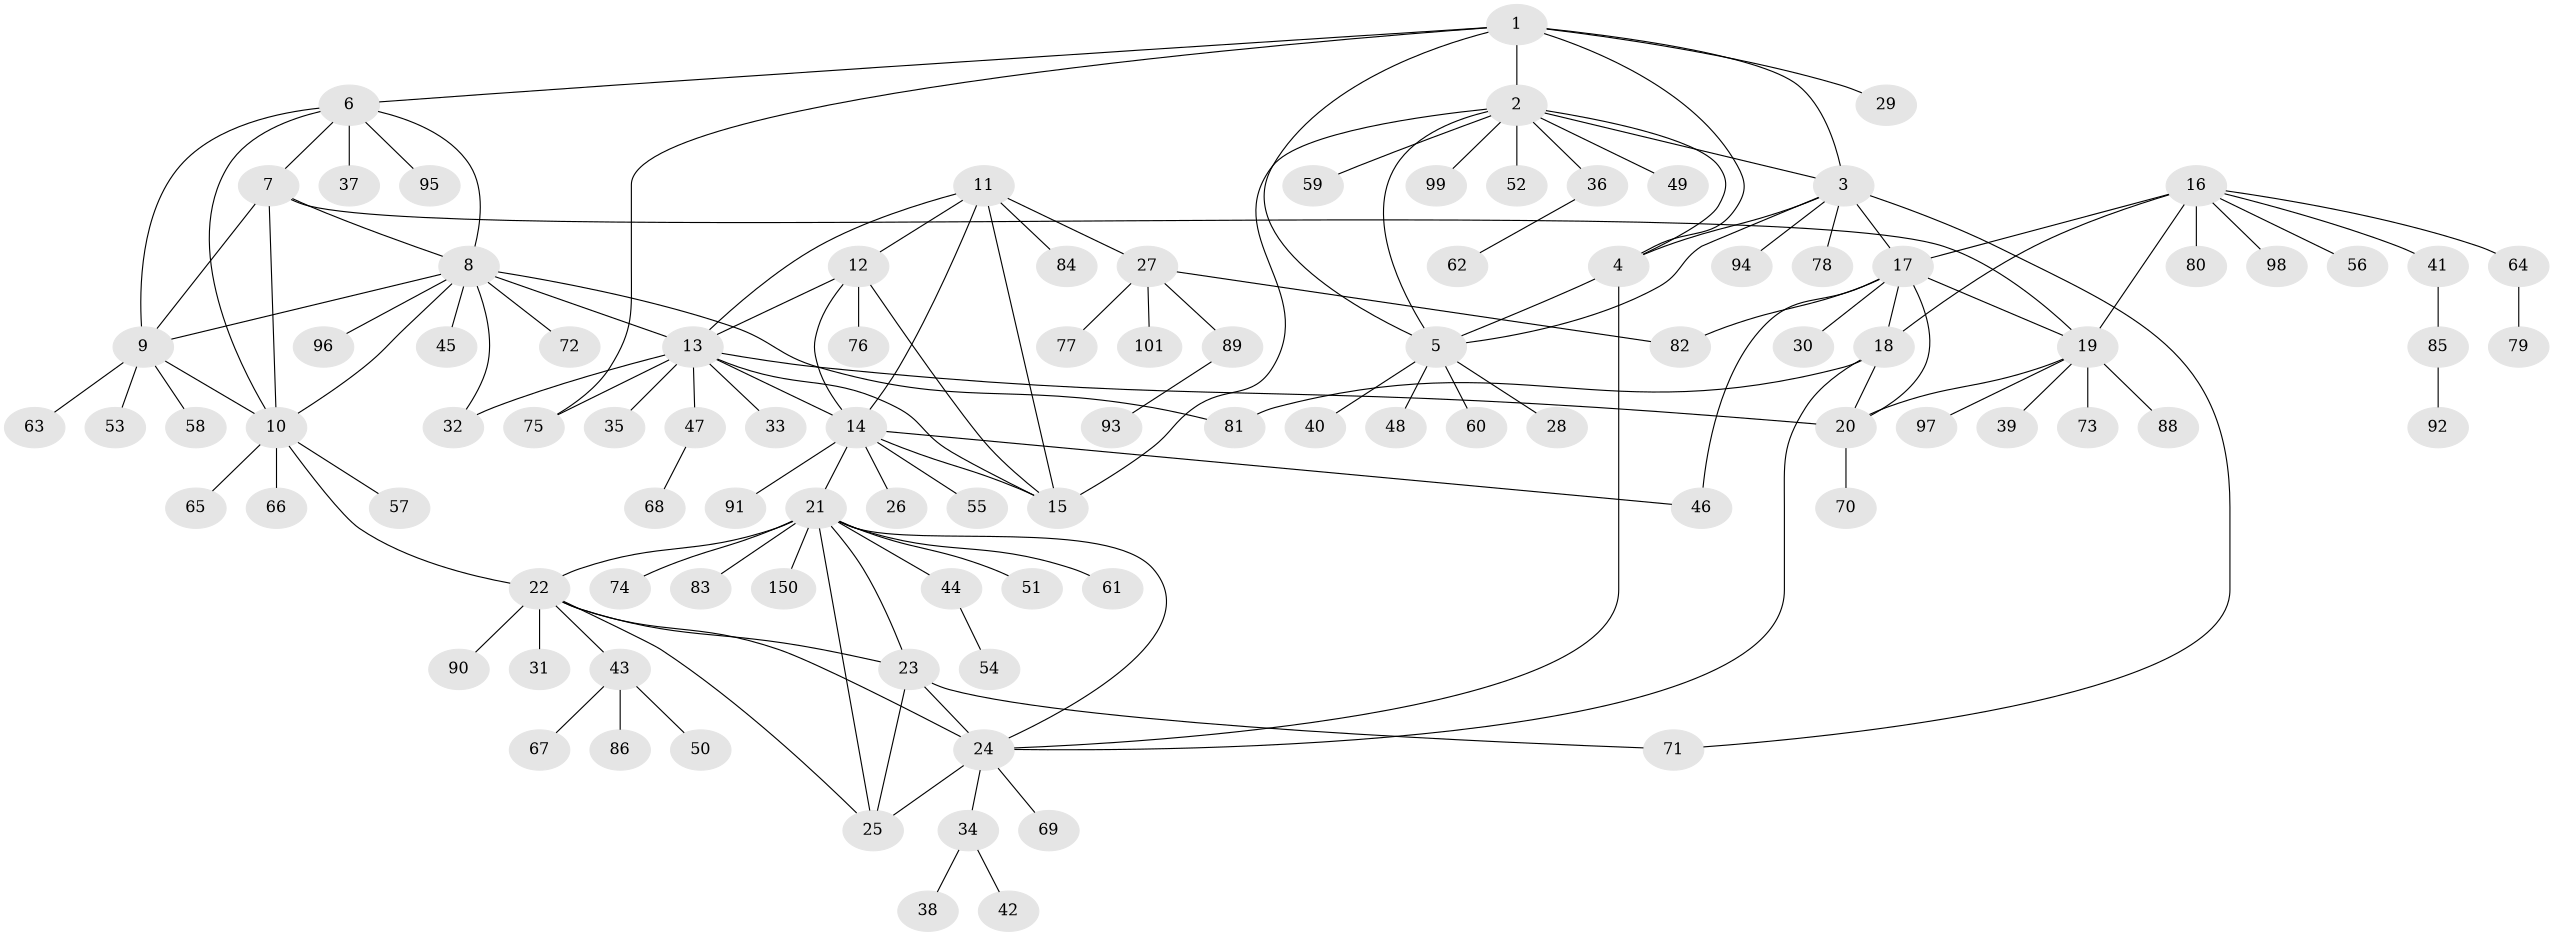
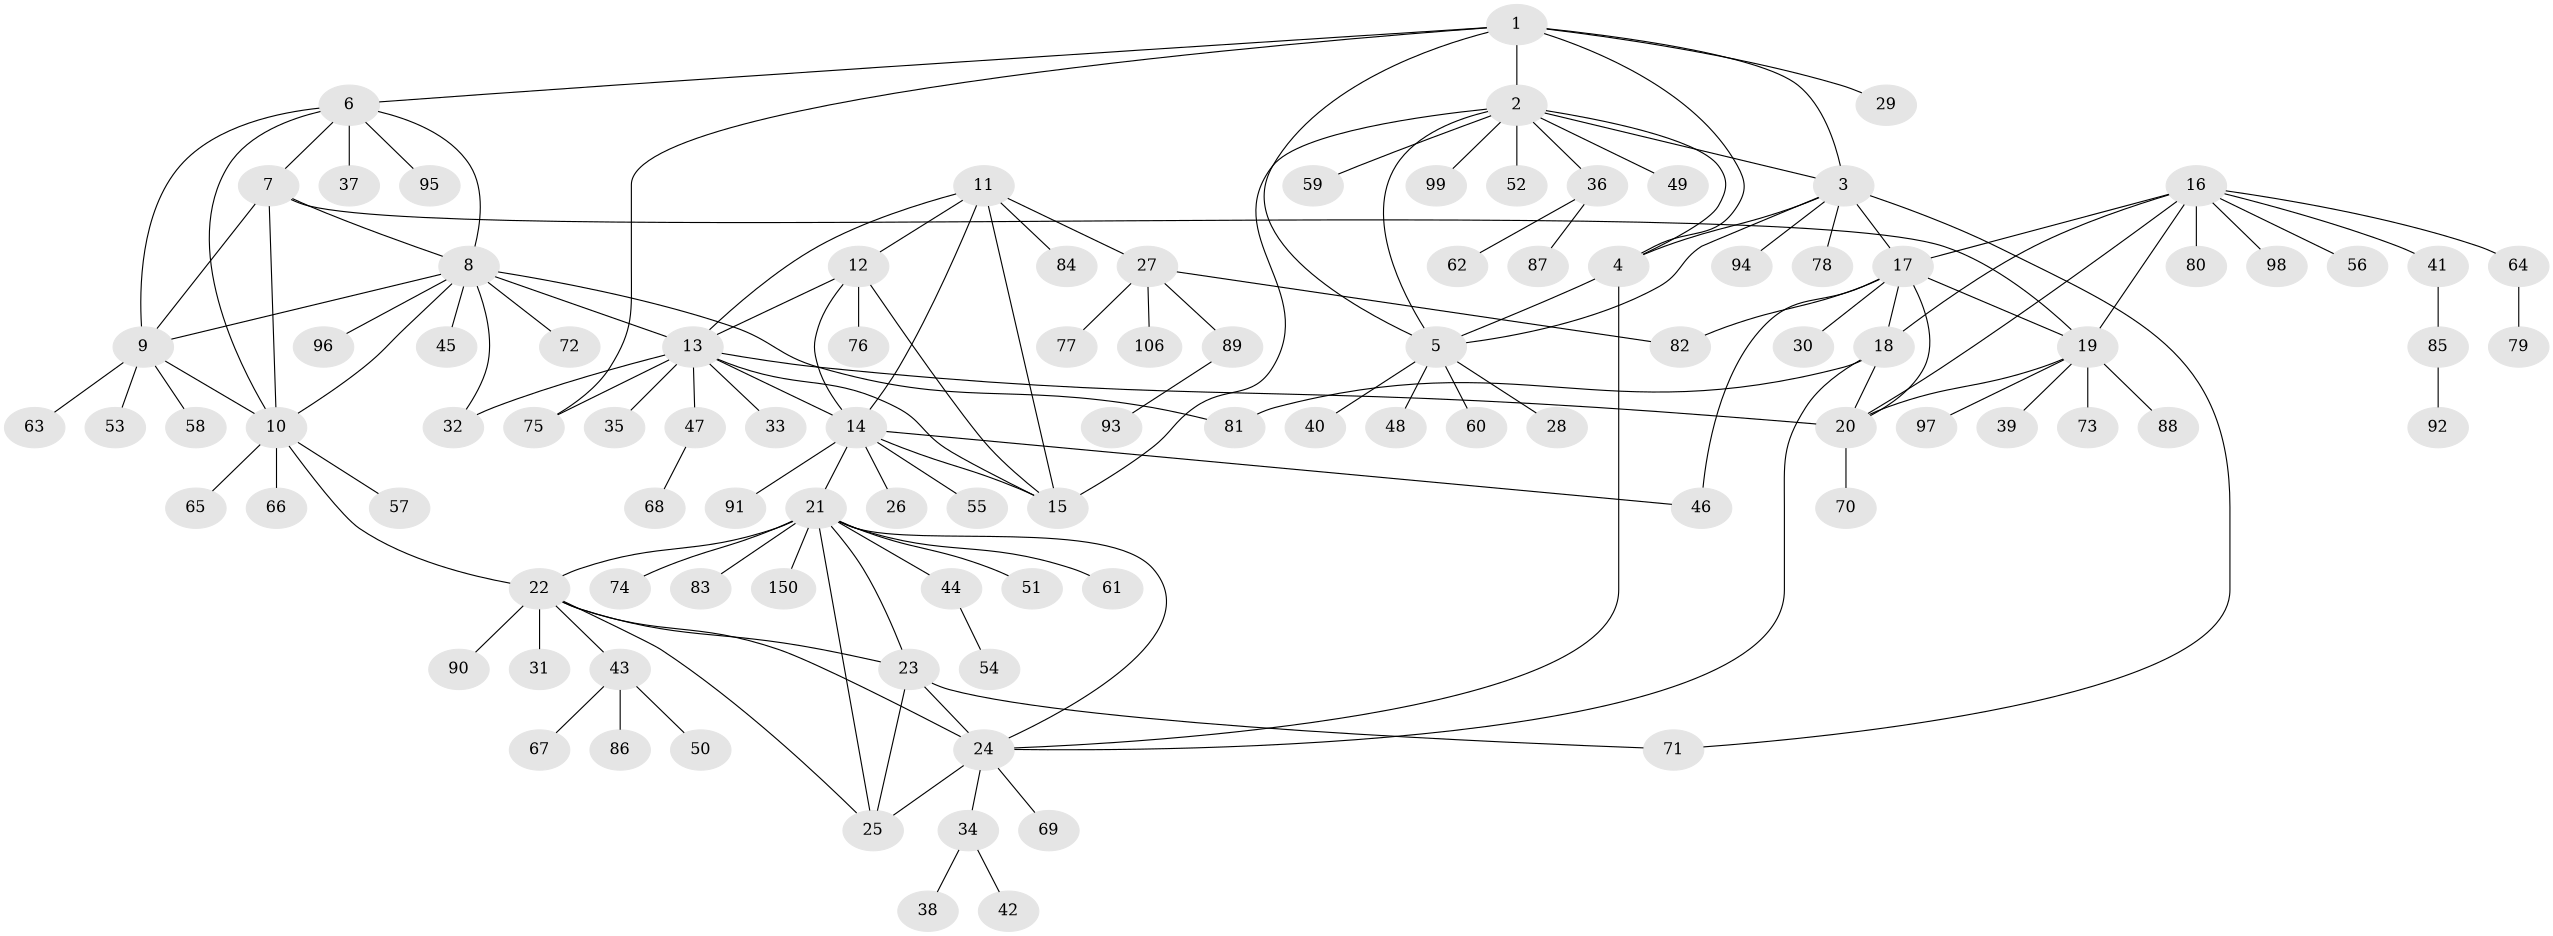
none -> (1538, 266)
none -> (2025, 311)
(1150, 347) -> (1150, 347)
